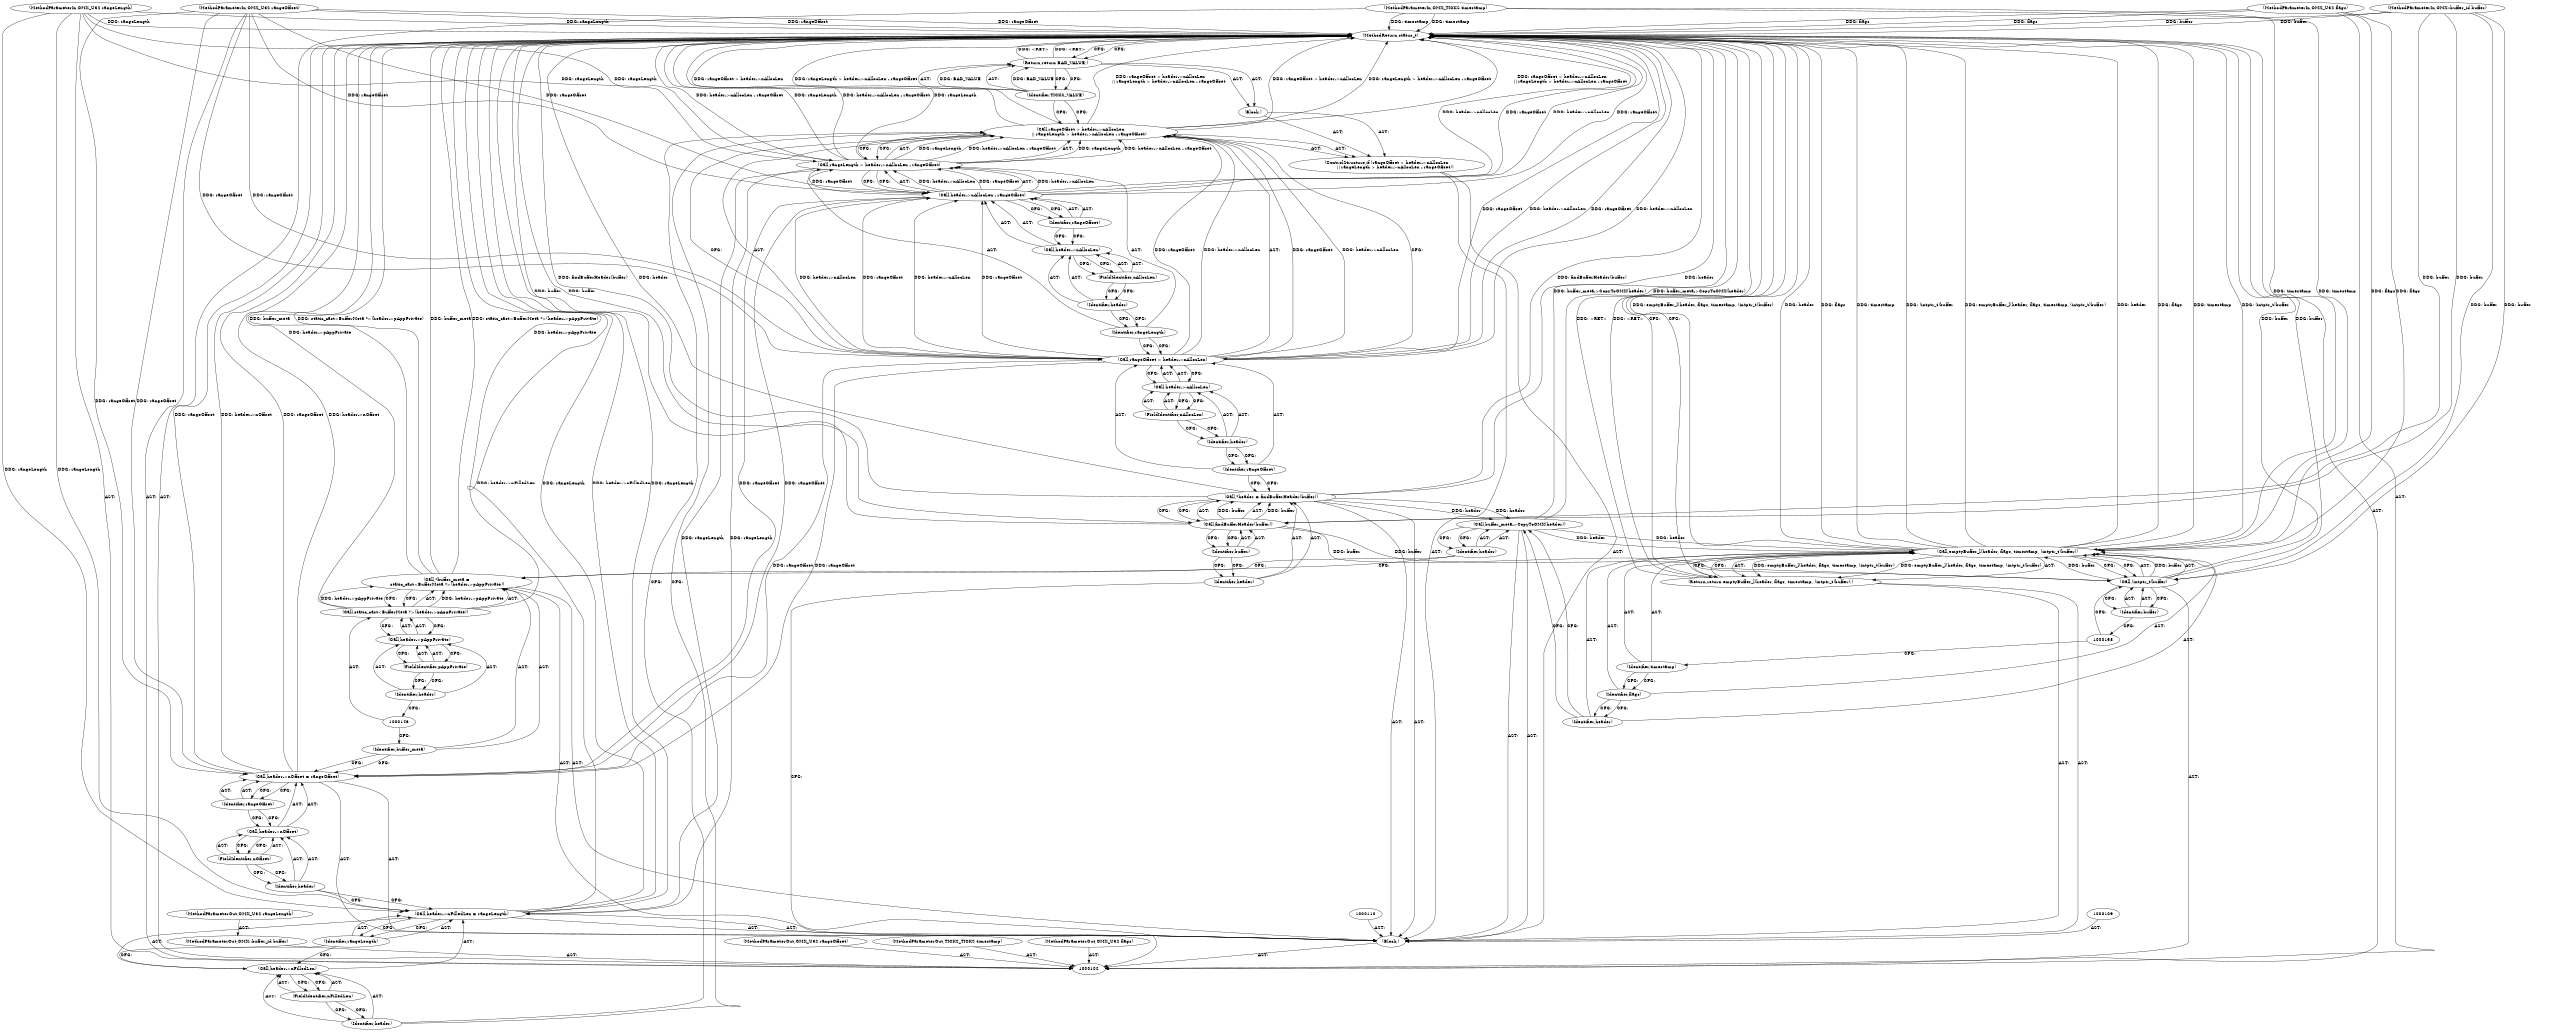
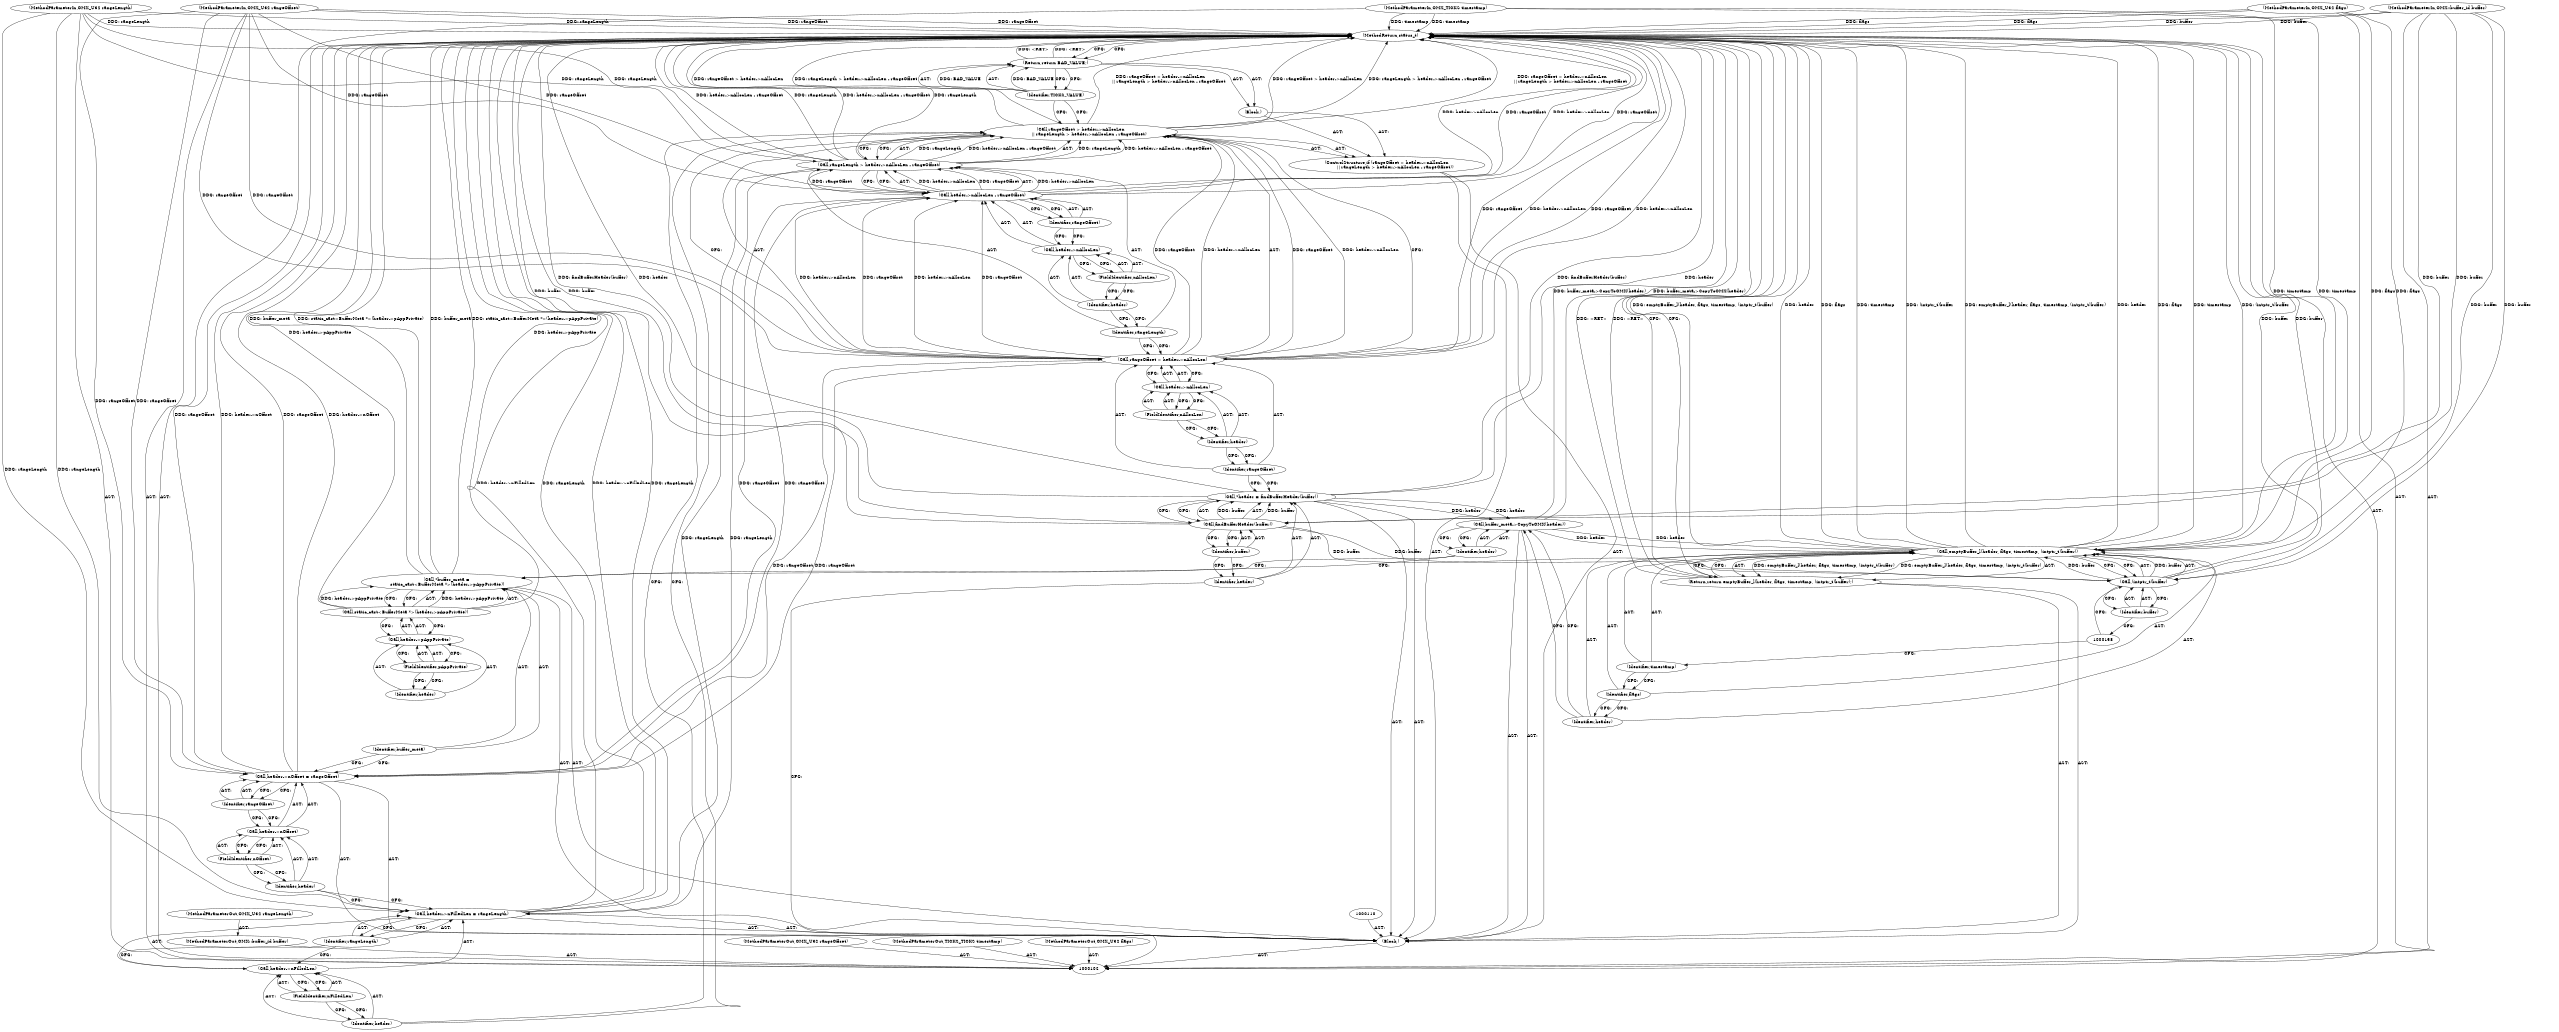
(399, 722) -> none
(2103, 914) -> none
(2087, 955) -> (2245, 959)
